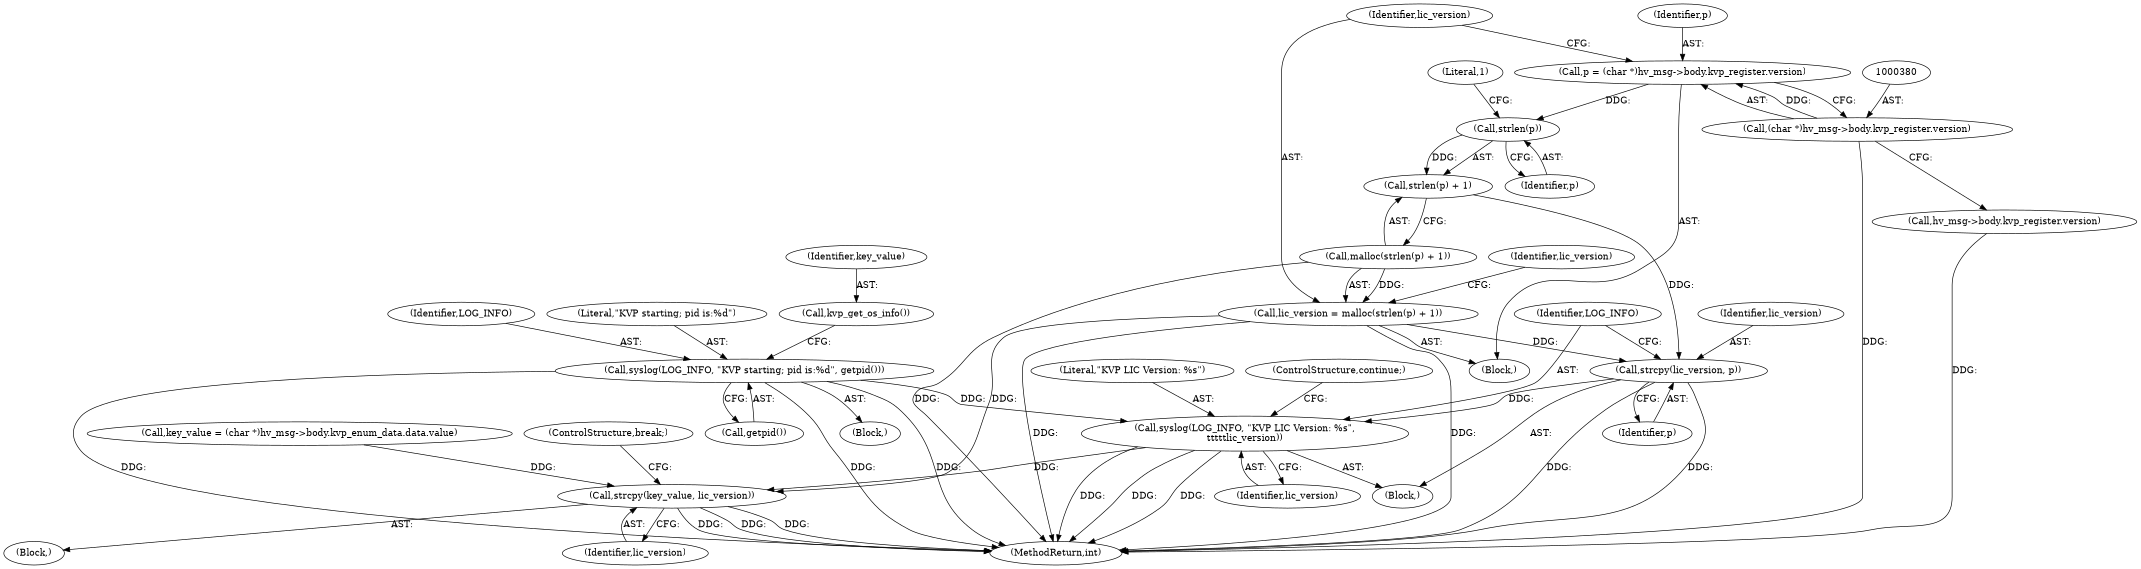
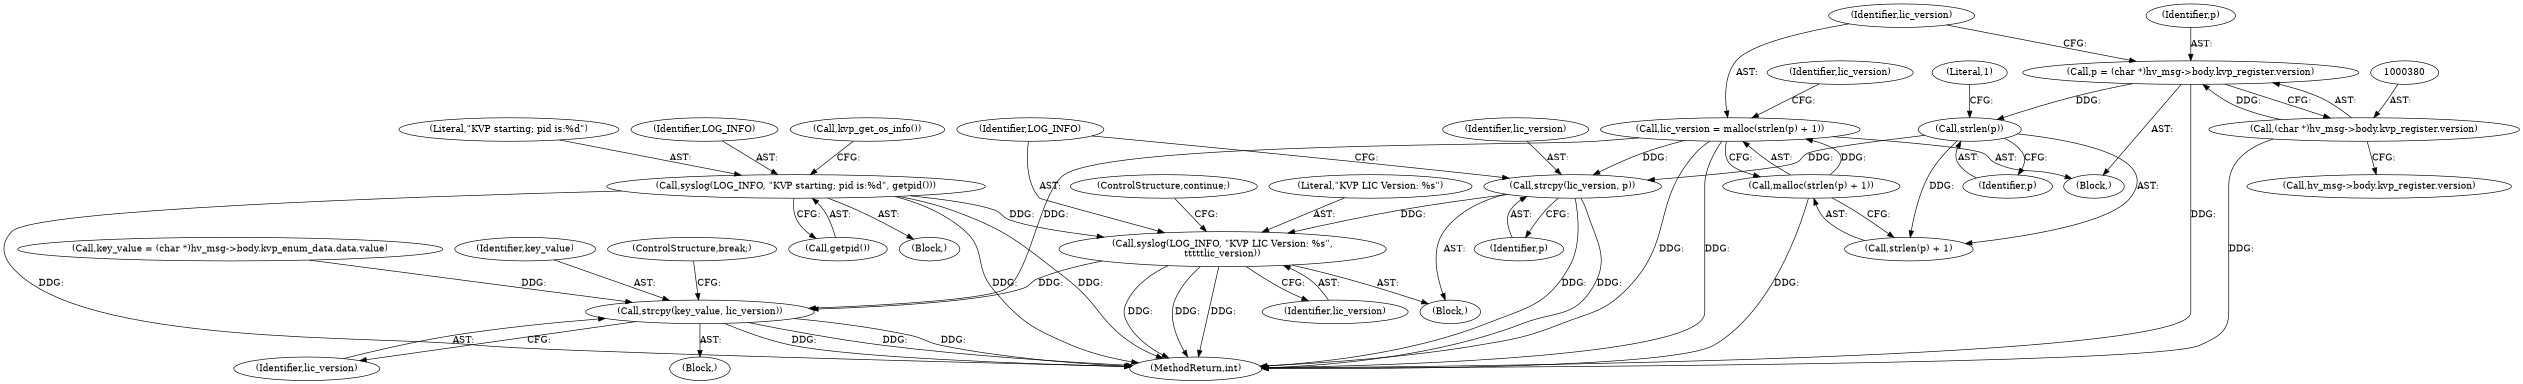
none -> (1731, 165)
(1401, 222) -> (1880, 215)
(1436, 222) -> (1838, 215)
(1615, 231) -> (1792, 164)
(856, 282) -> (609, 279)
(1687, 542) -> (1846, 356)
